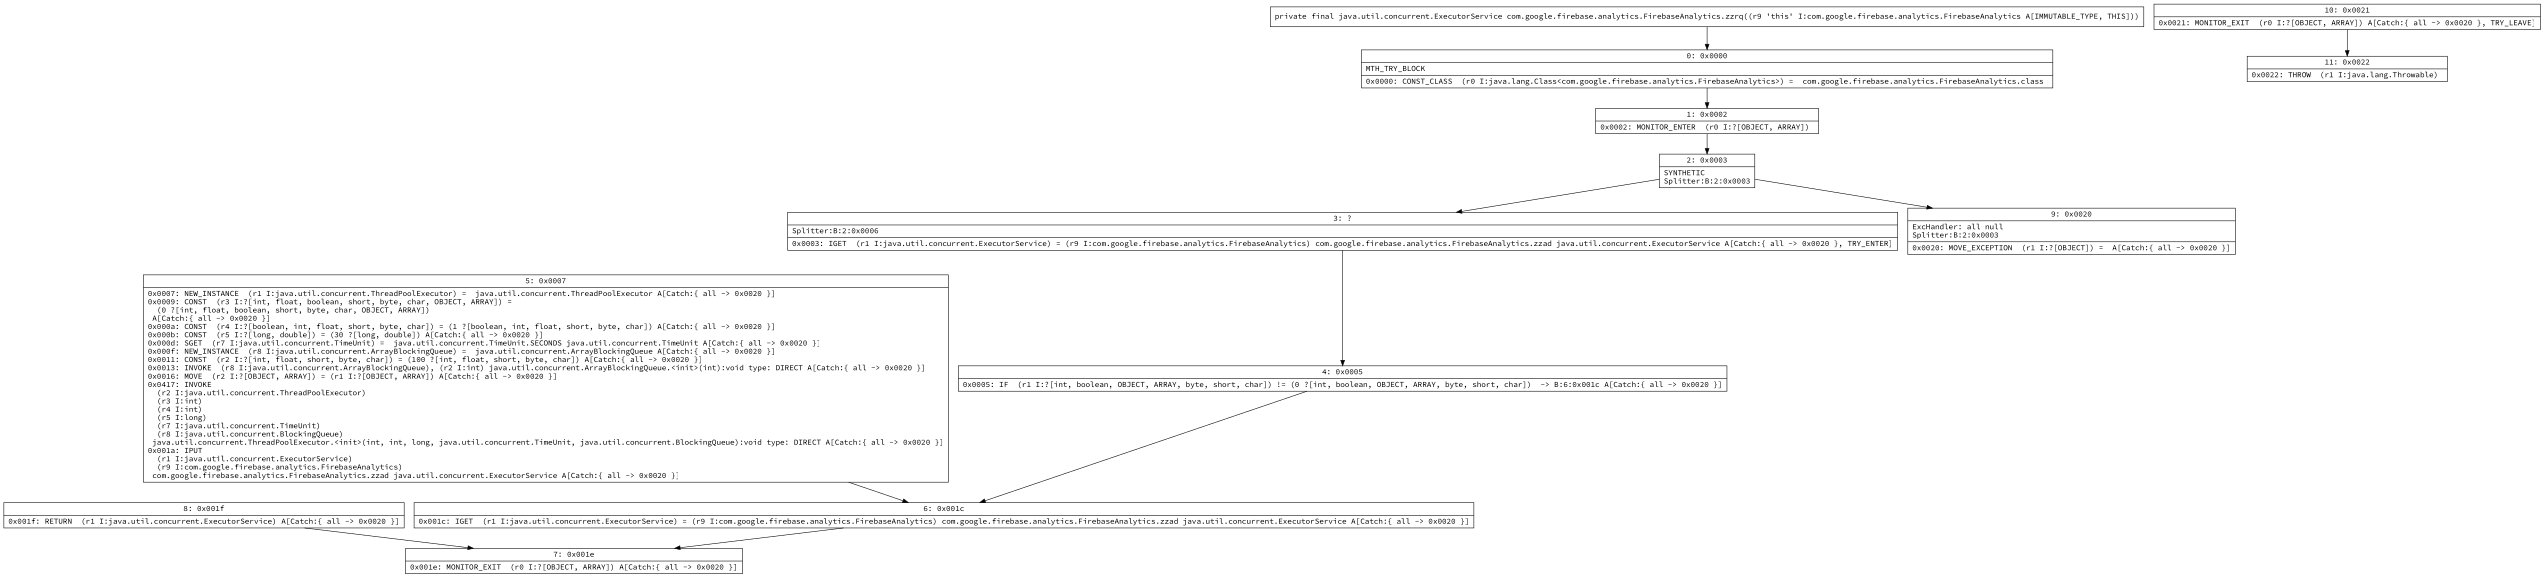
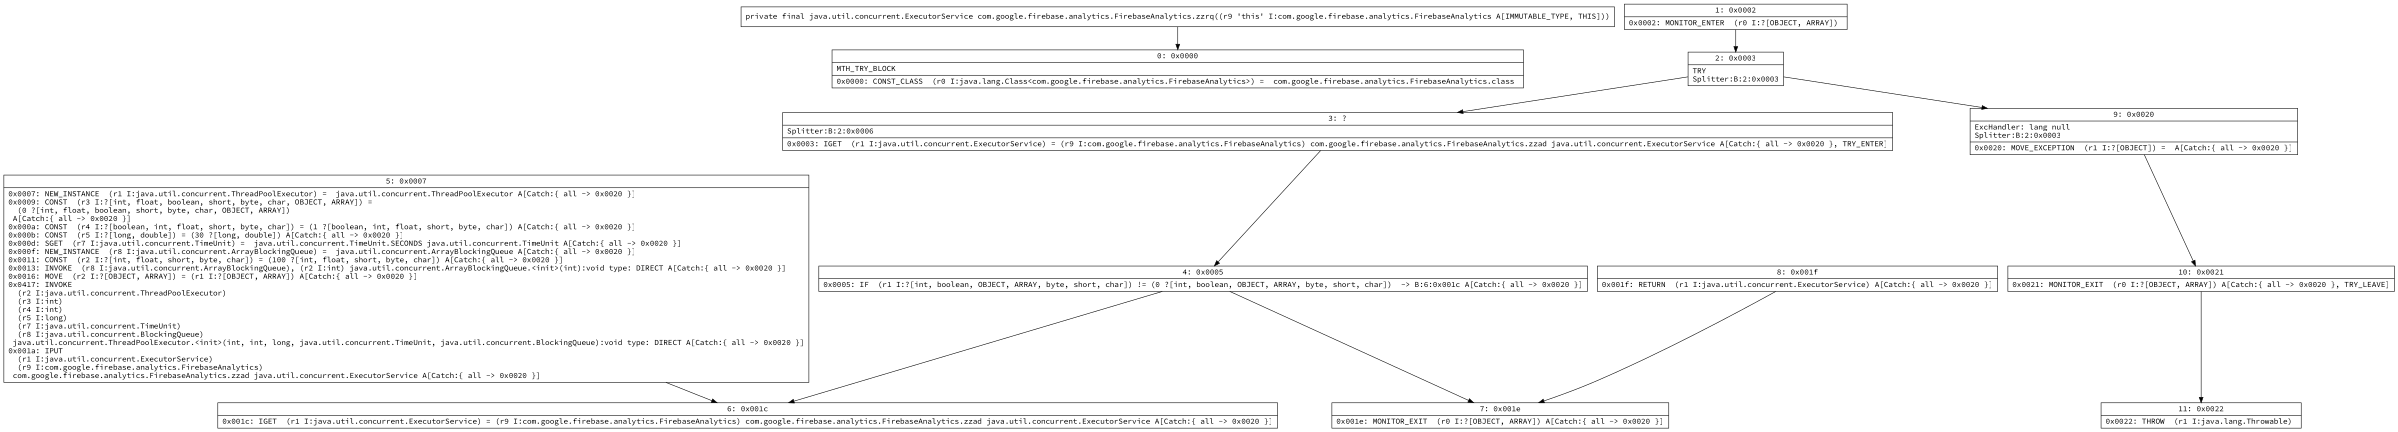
(1707, 95) -> none
(1684, 173) -> (1699, 71)
none -> (2169, 208)
(1958, 227) -> (2022, 127)
(762, 538) -> (1349, 346)
